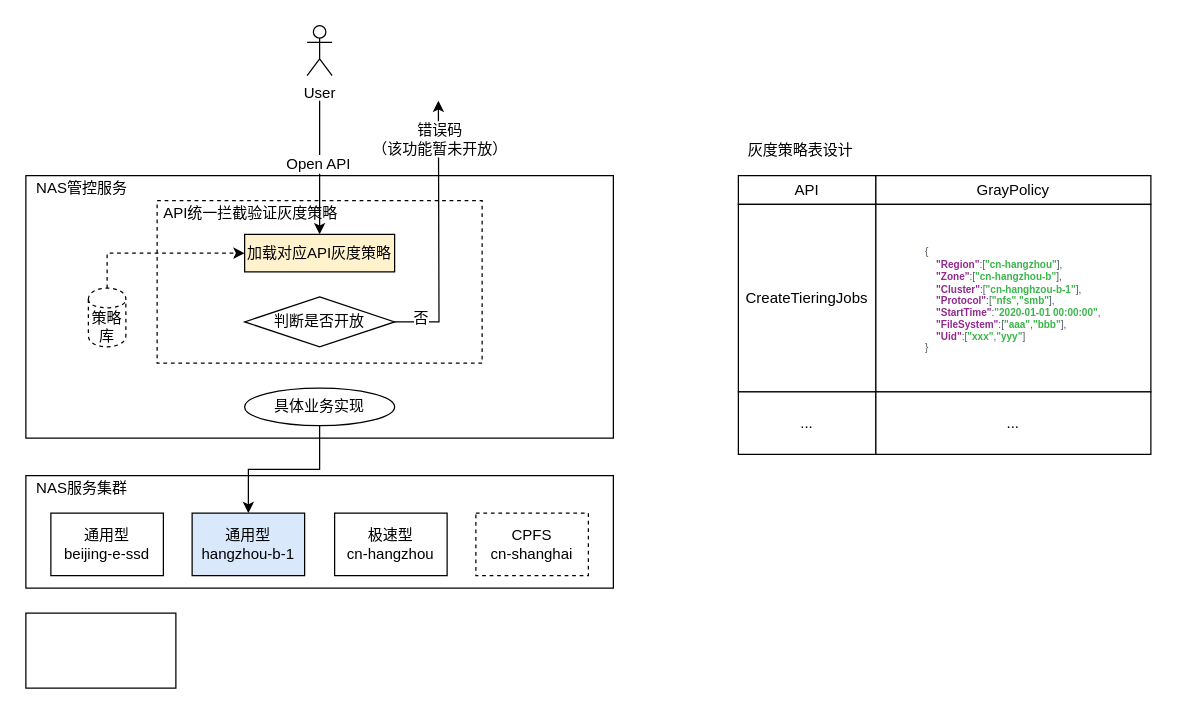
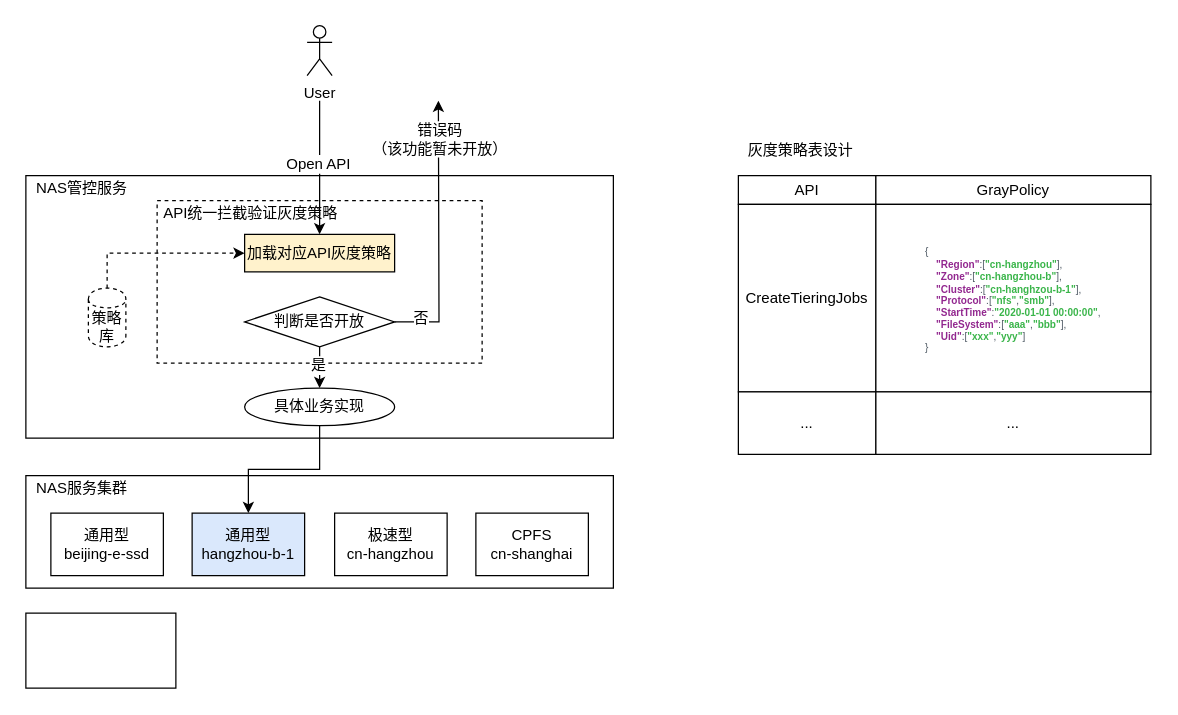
none -> (319, 363)
(532, 544) -> (532, 544)
